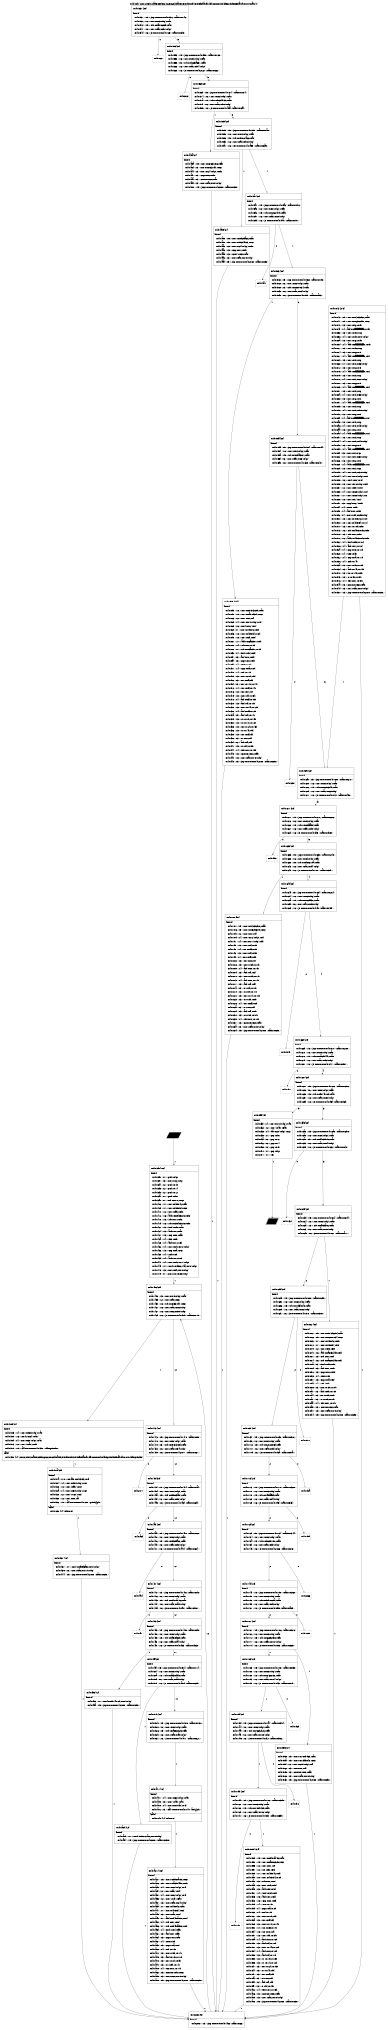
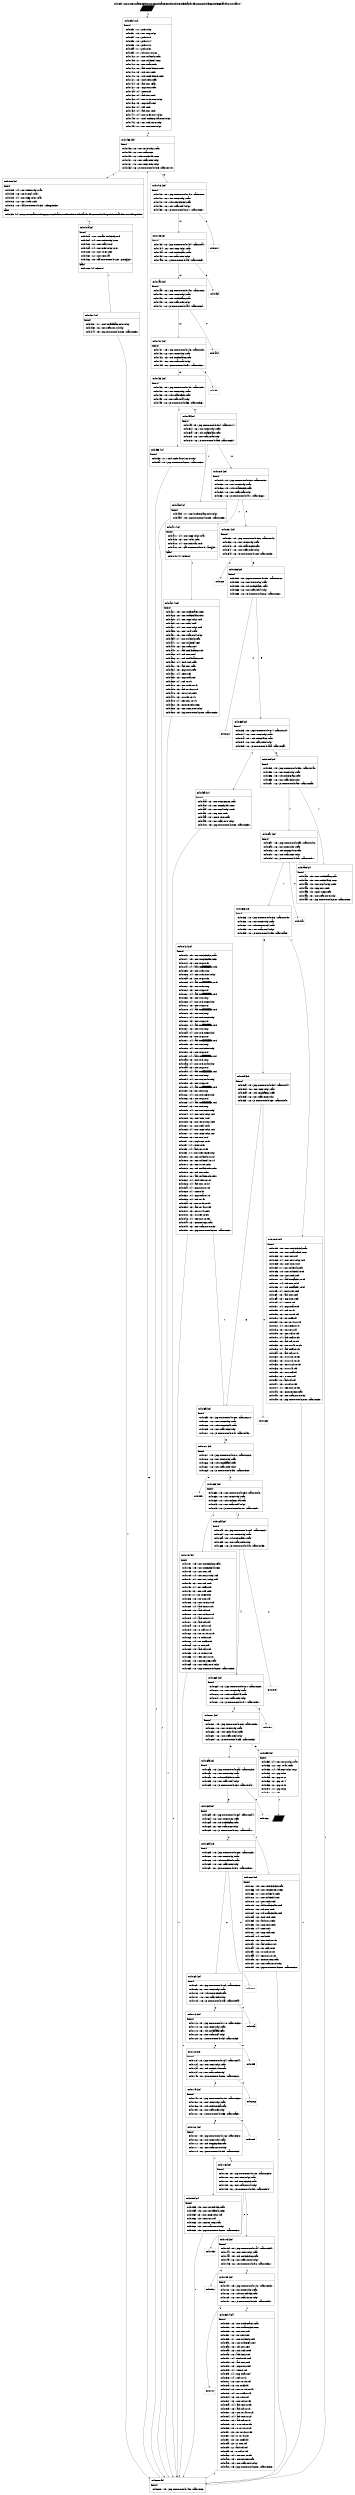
none -> (244, 512)
